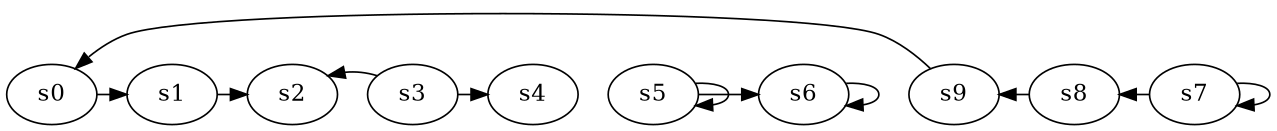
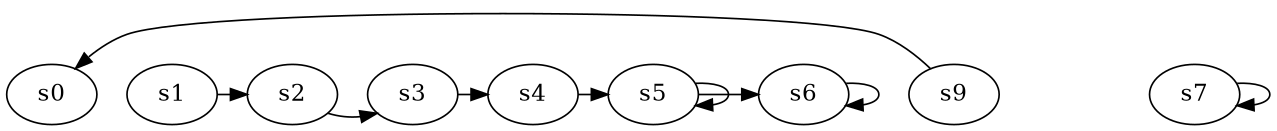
(361, 72) -> (344, 117)
(103, 94) -> none
none -> (585, 94)
(1074, 94) -> none
